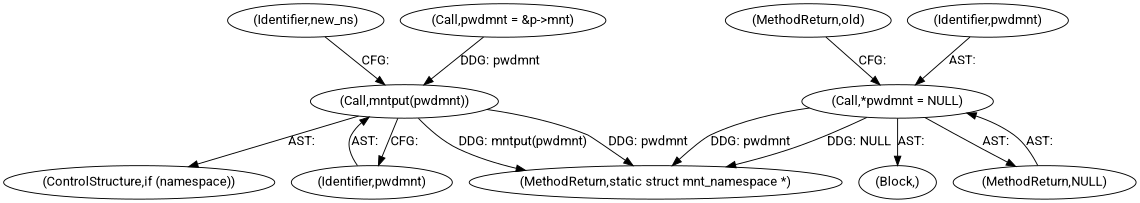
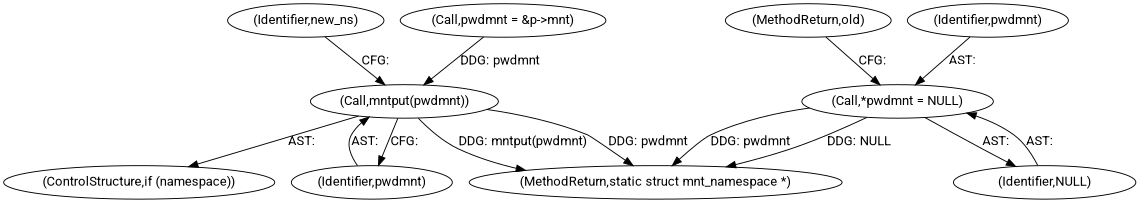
(898, 182) -> none
(1045, 182) -> (1045, 182)
